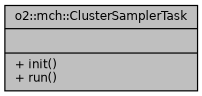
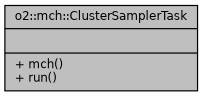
(36, 65) -> (39, 65)
